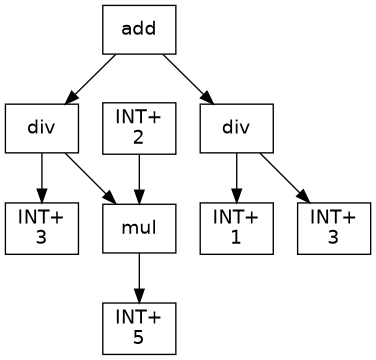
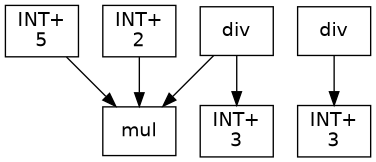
(139, 30) -> none
(237, 229) -> none
(139, 271) -> (86, 77)
